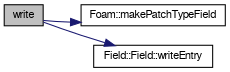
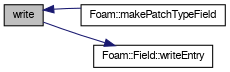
(62, 22) -> (67, 9)
(153, 56) -> (153, 56)
